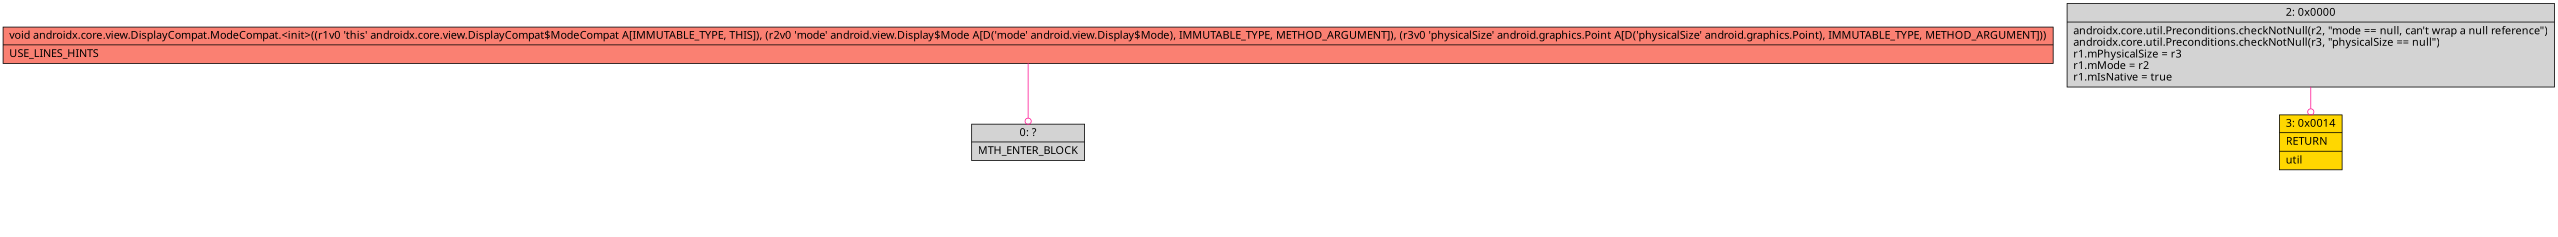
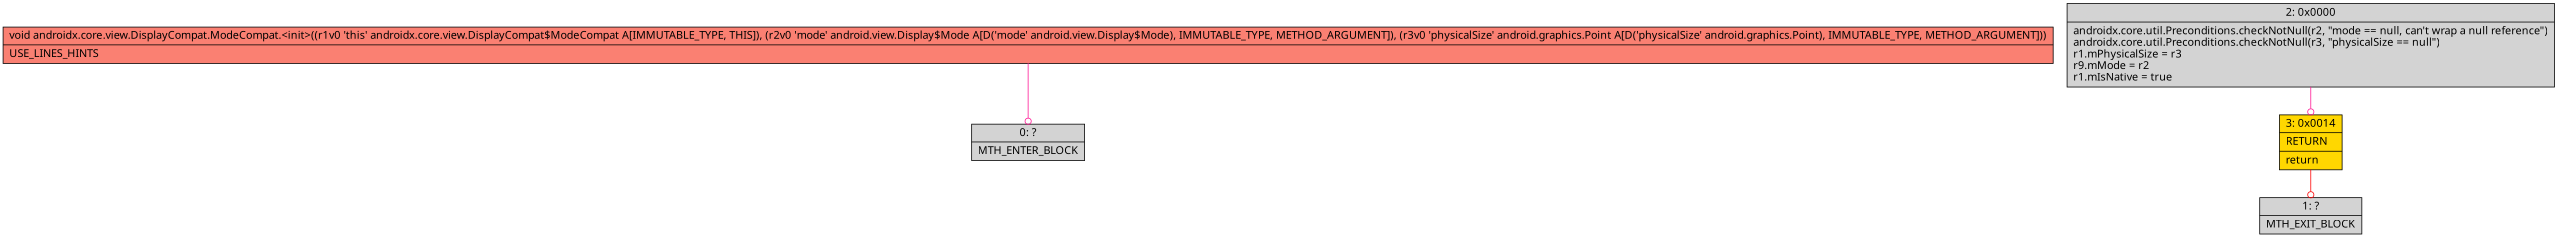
(2112, 66) -> (2112, 66)
(2294, 160) -> (2302, 160)
none -> (2311, 216)
